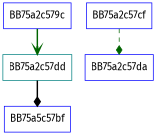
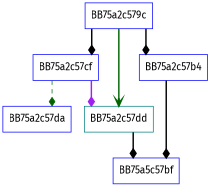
none -> (92, 37)
none -> (173, 67)
none -> (91, 89)
